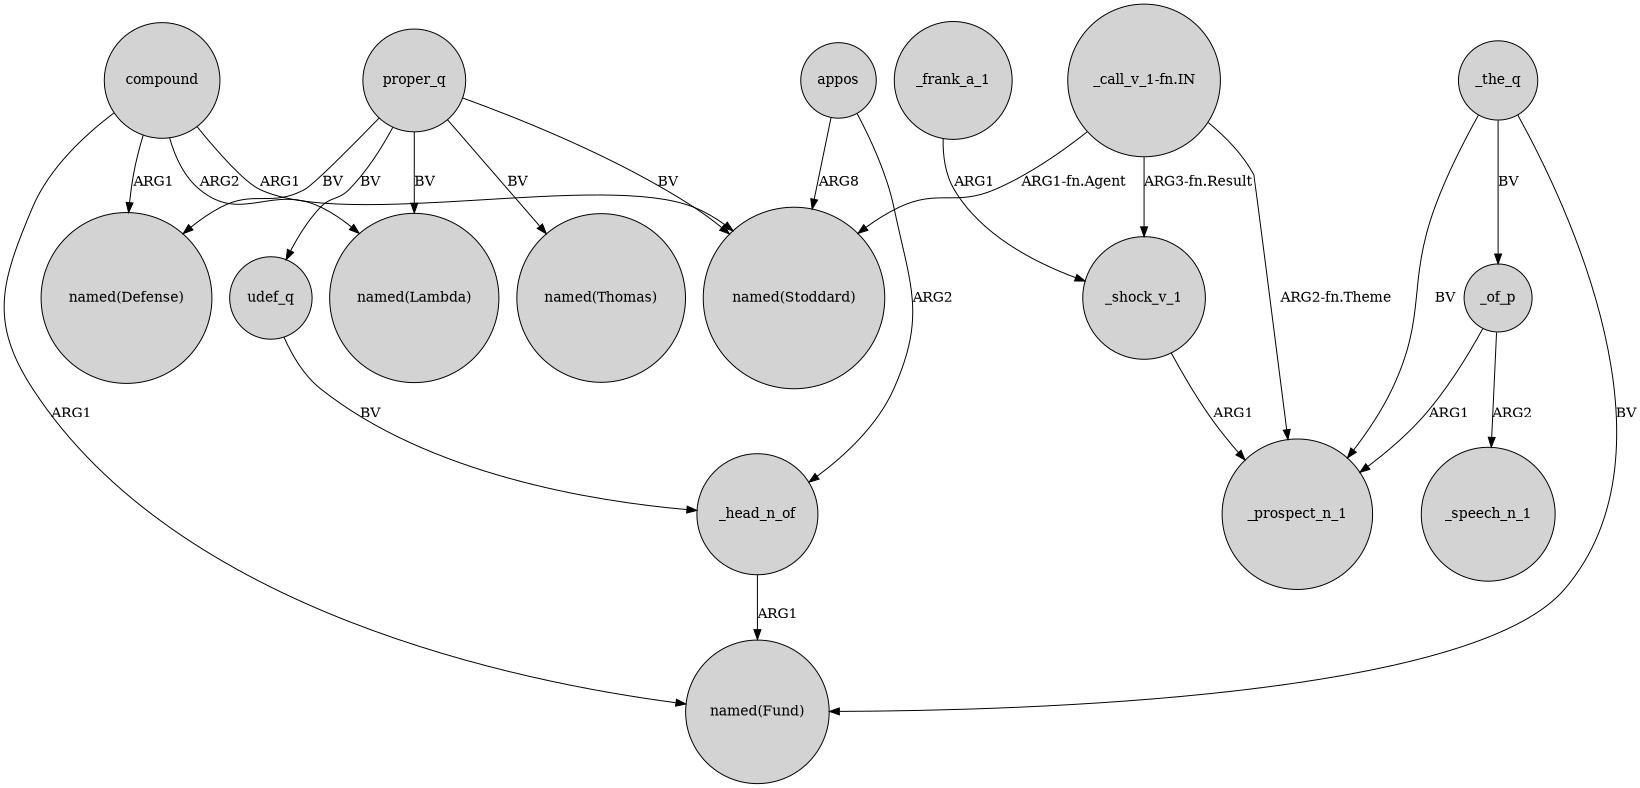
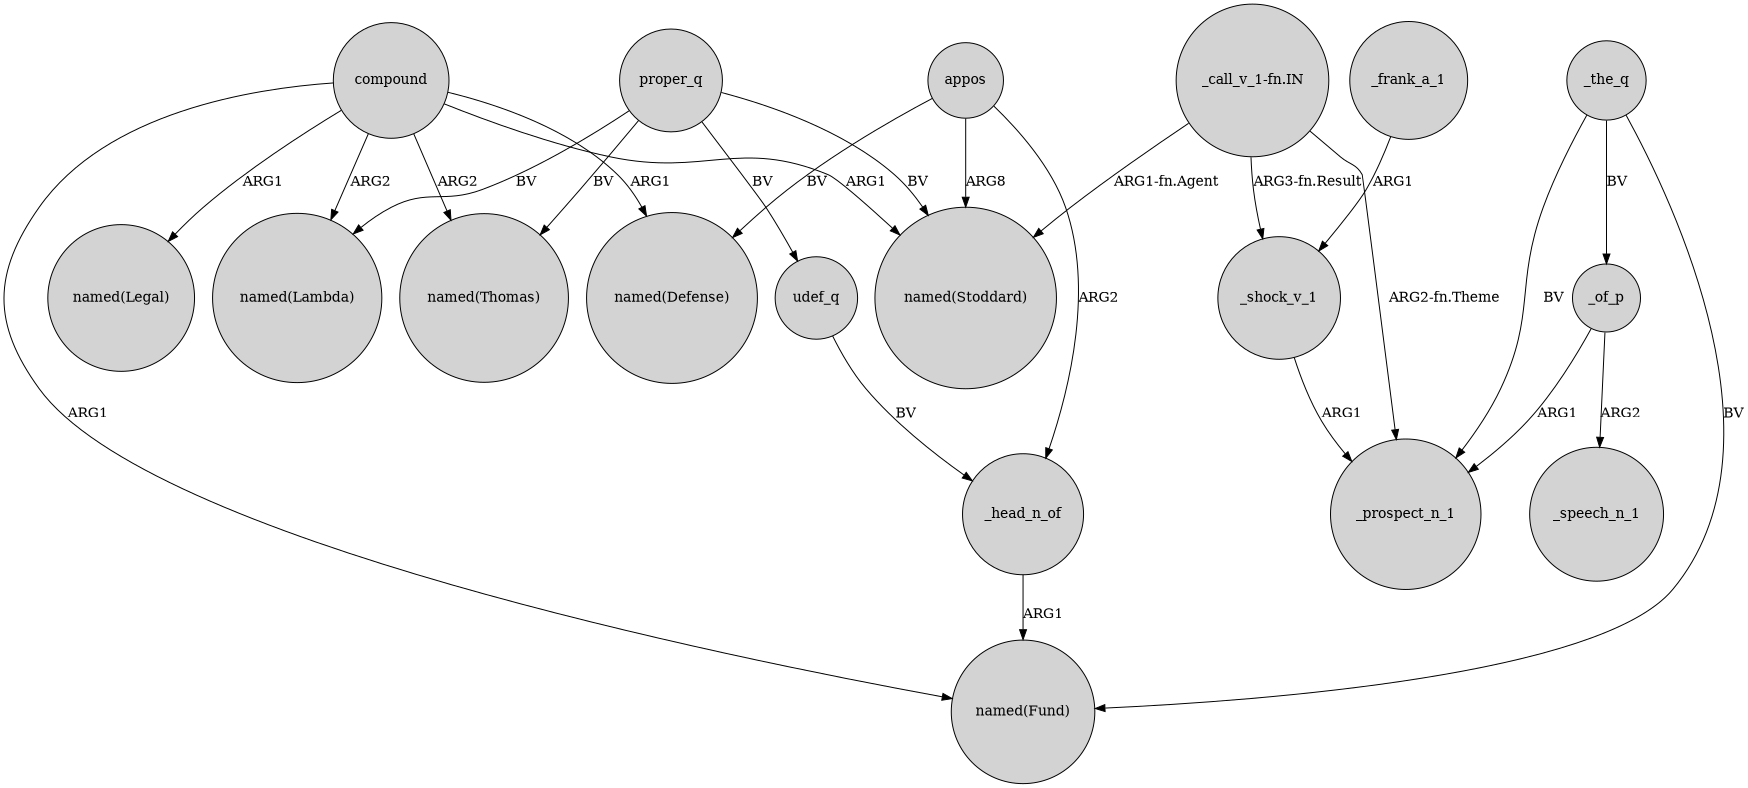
none -> (430, 172)
(301, 191) -> (832, 158)
none -> (121, 298)
